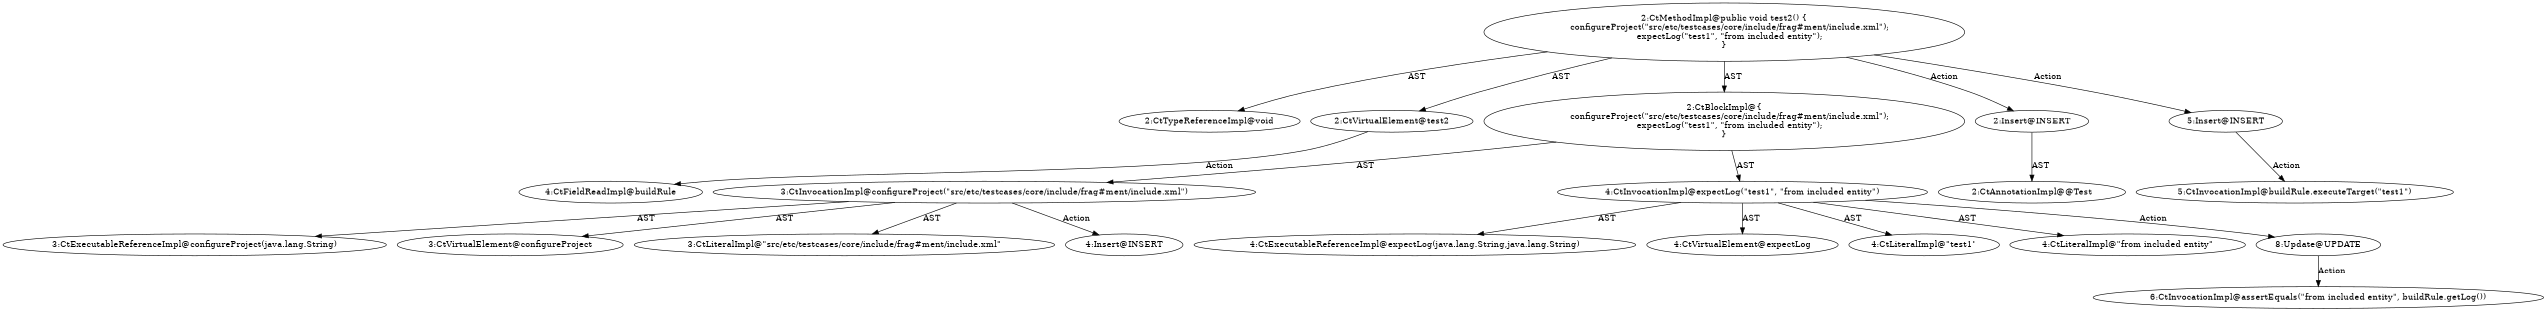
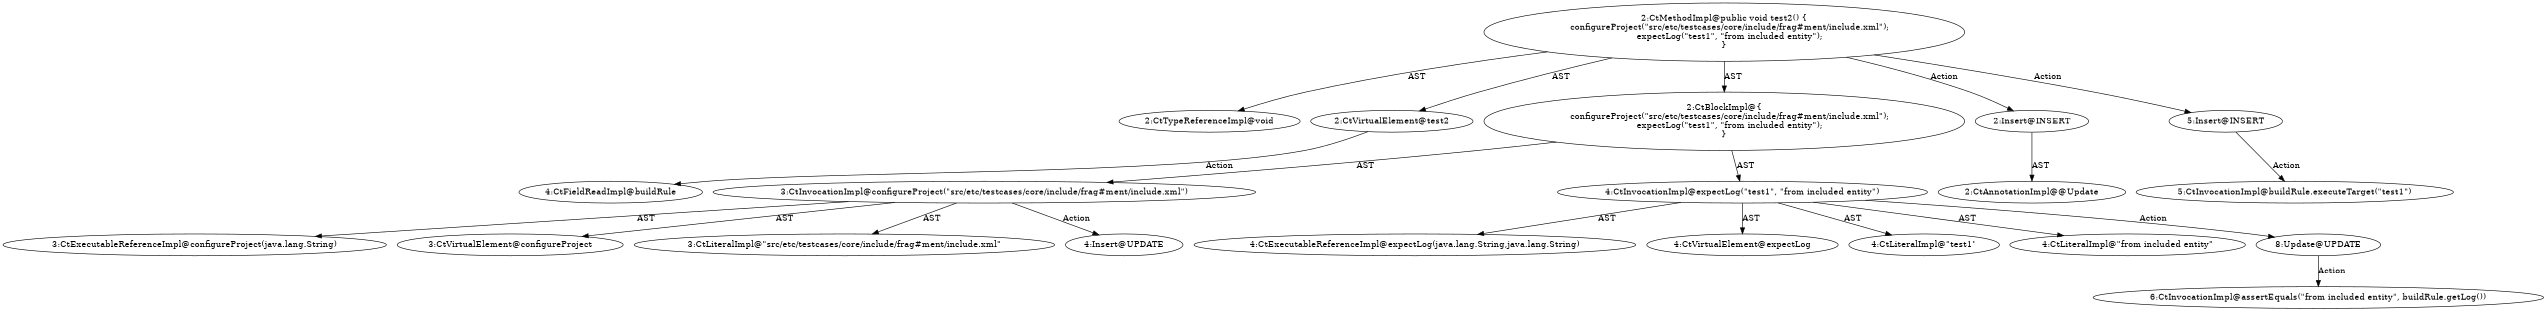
(2032, 192) -> (2032, 192)
(1124, 245) -> (1124, 245)
